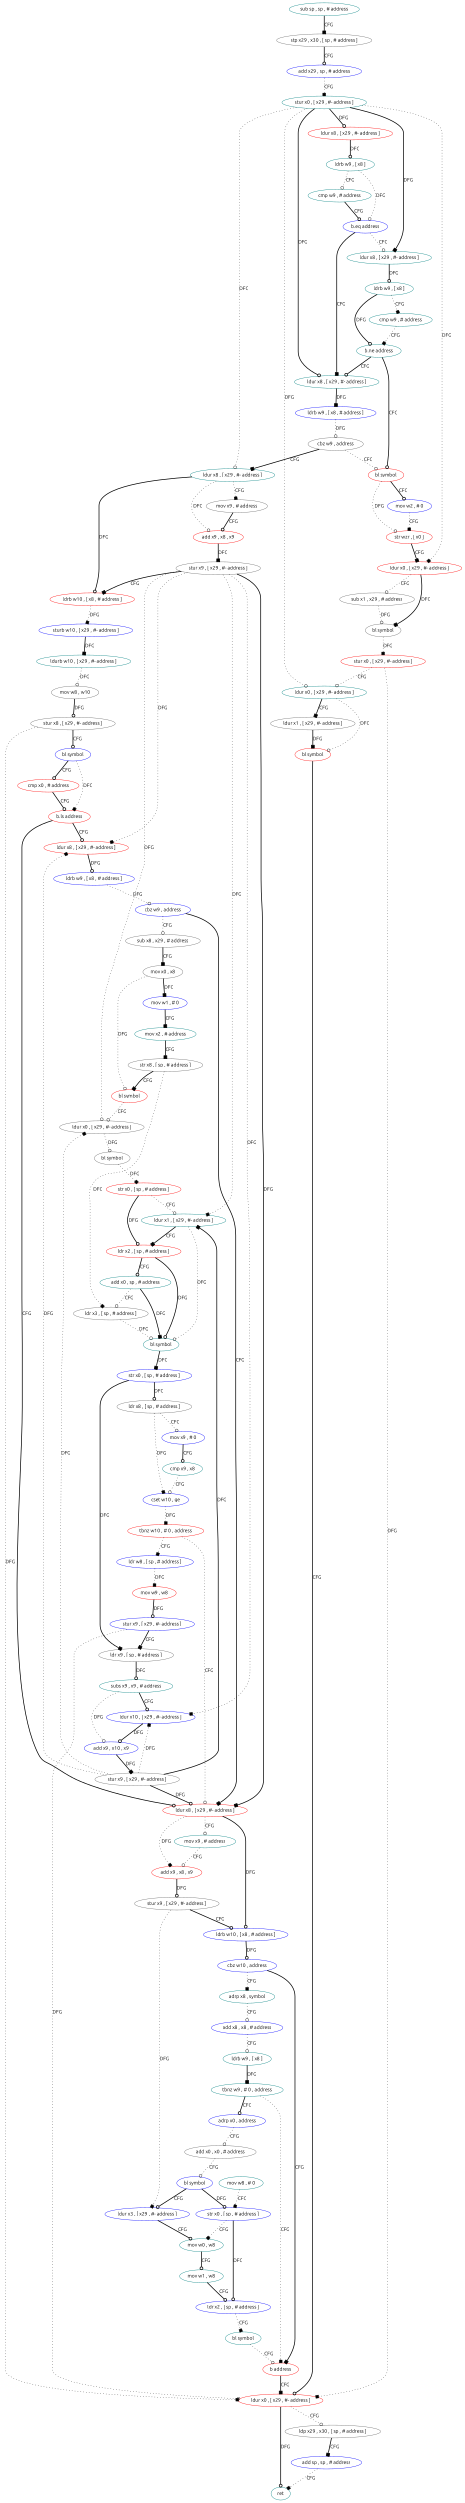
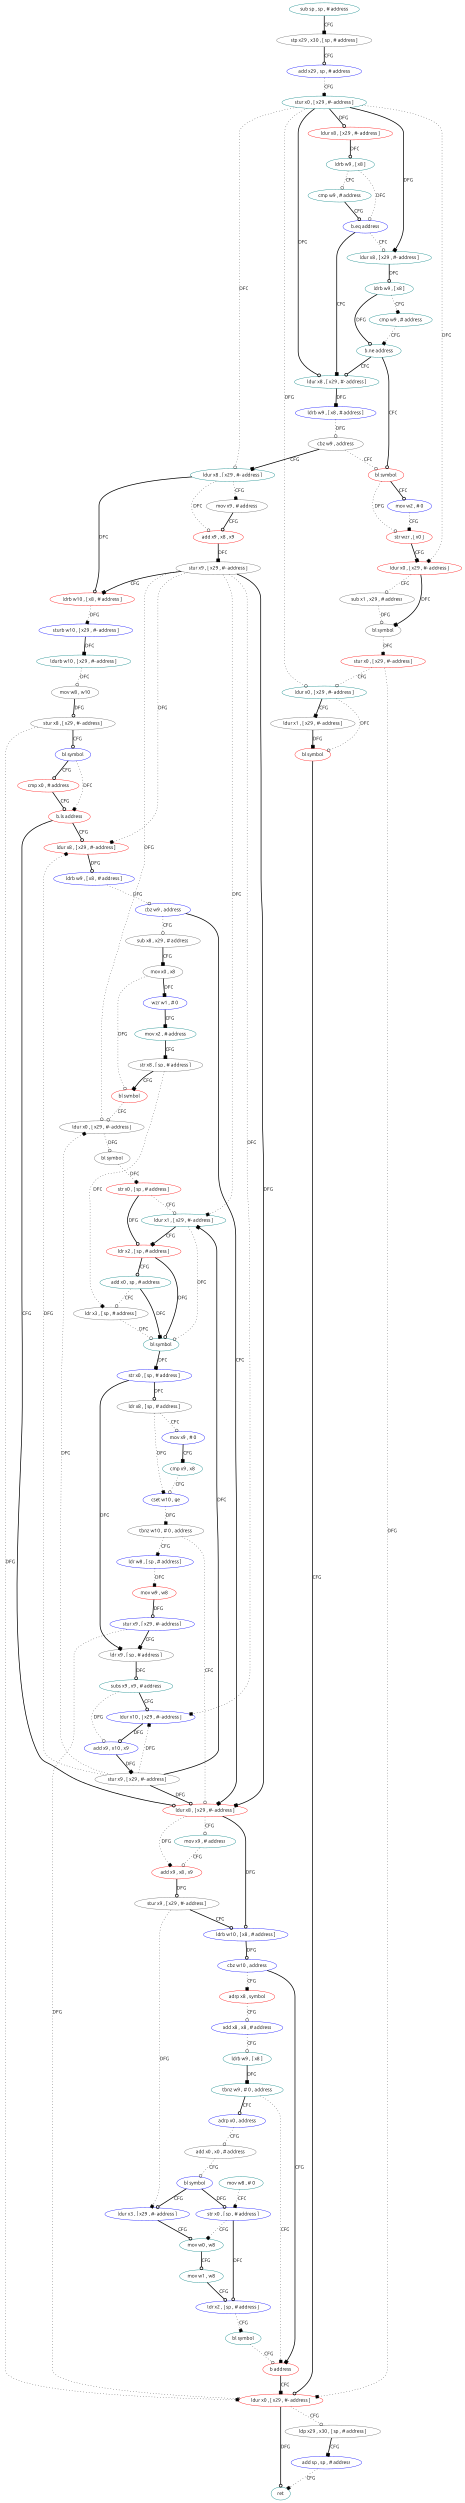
(165, 1003) -> (165, 1003)
(183, 1452) -> (183, 1452)
(166, 1531) -> (166, 1531)
(247, 1997) -> (247, 1997)
